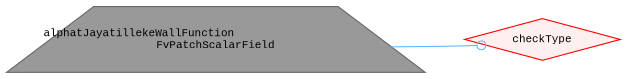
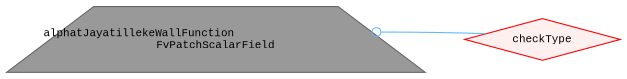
(434, 46) -> (433, 32)
